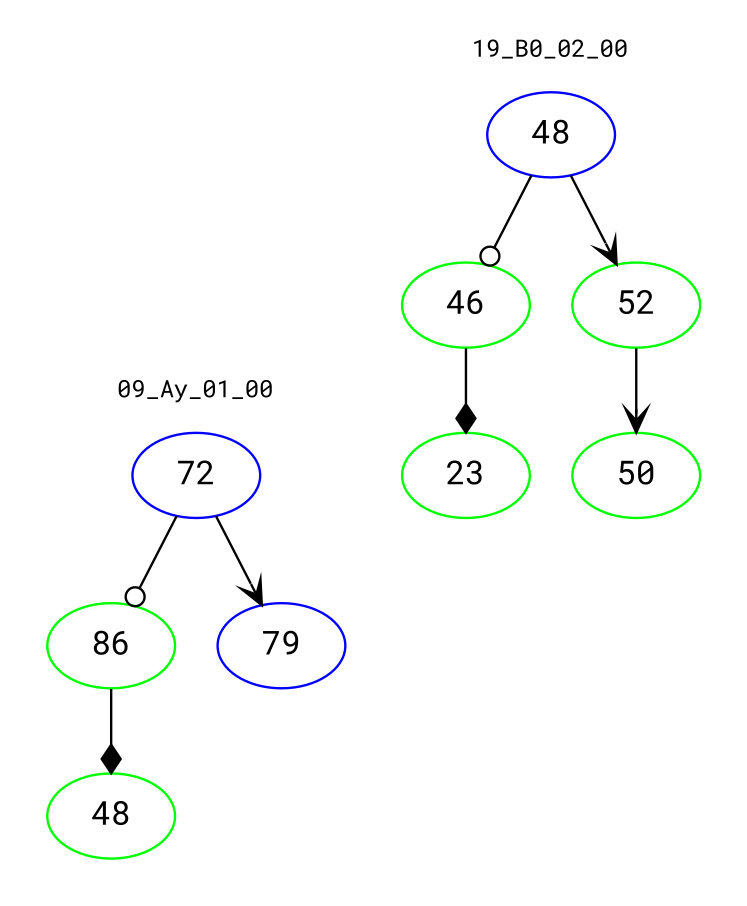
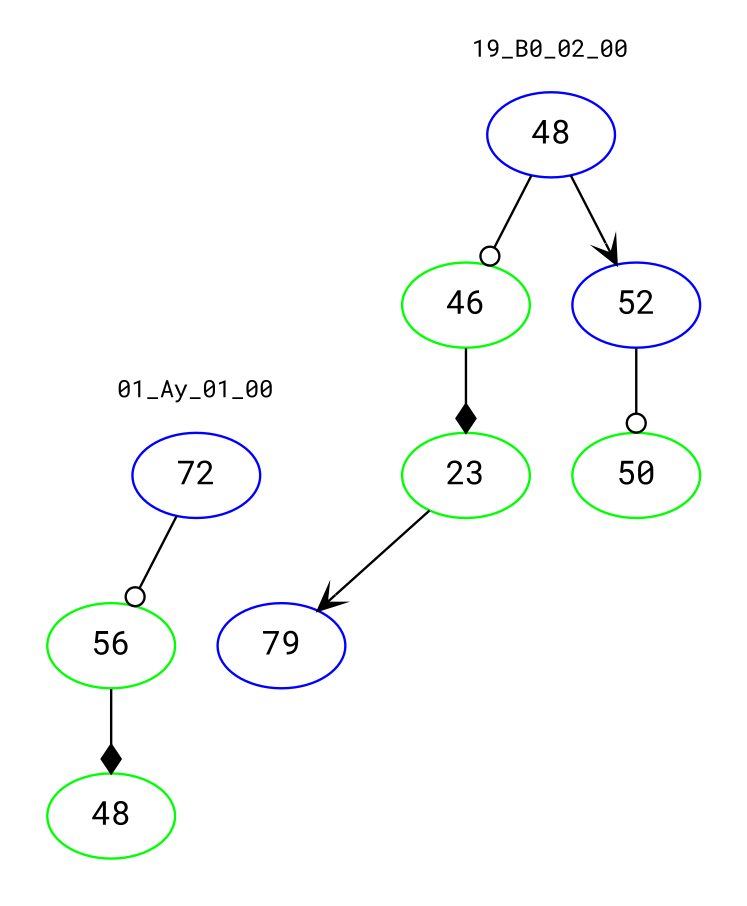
(636, 305) -> (636, 305)
(636, 381) -> (636, 381)
(196, 391) -> (196, 391)
(233, 550) -> (383, 553)
(111, 646) -> (111, 646)
